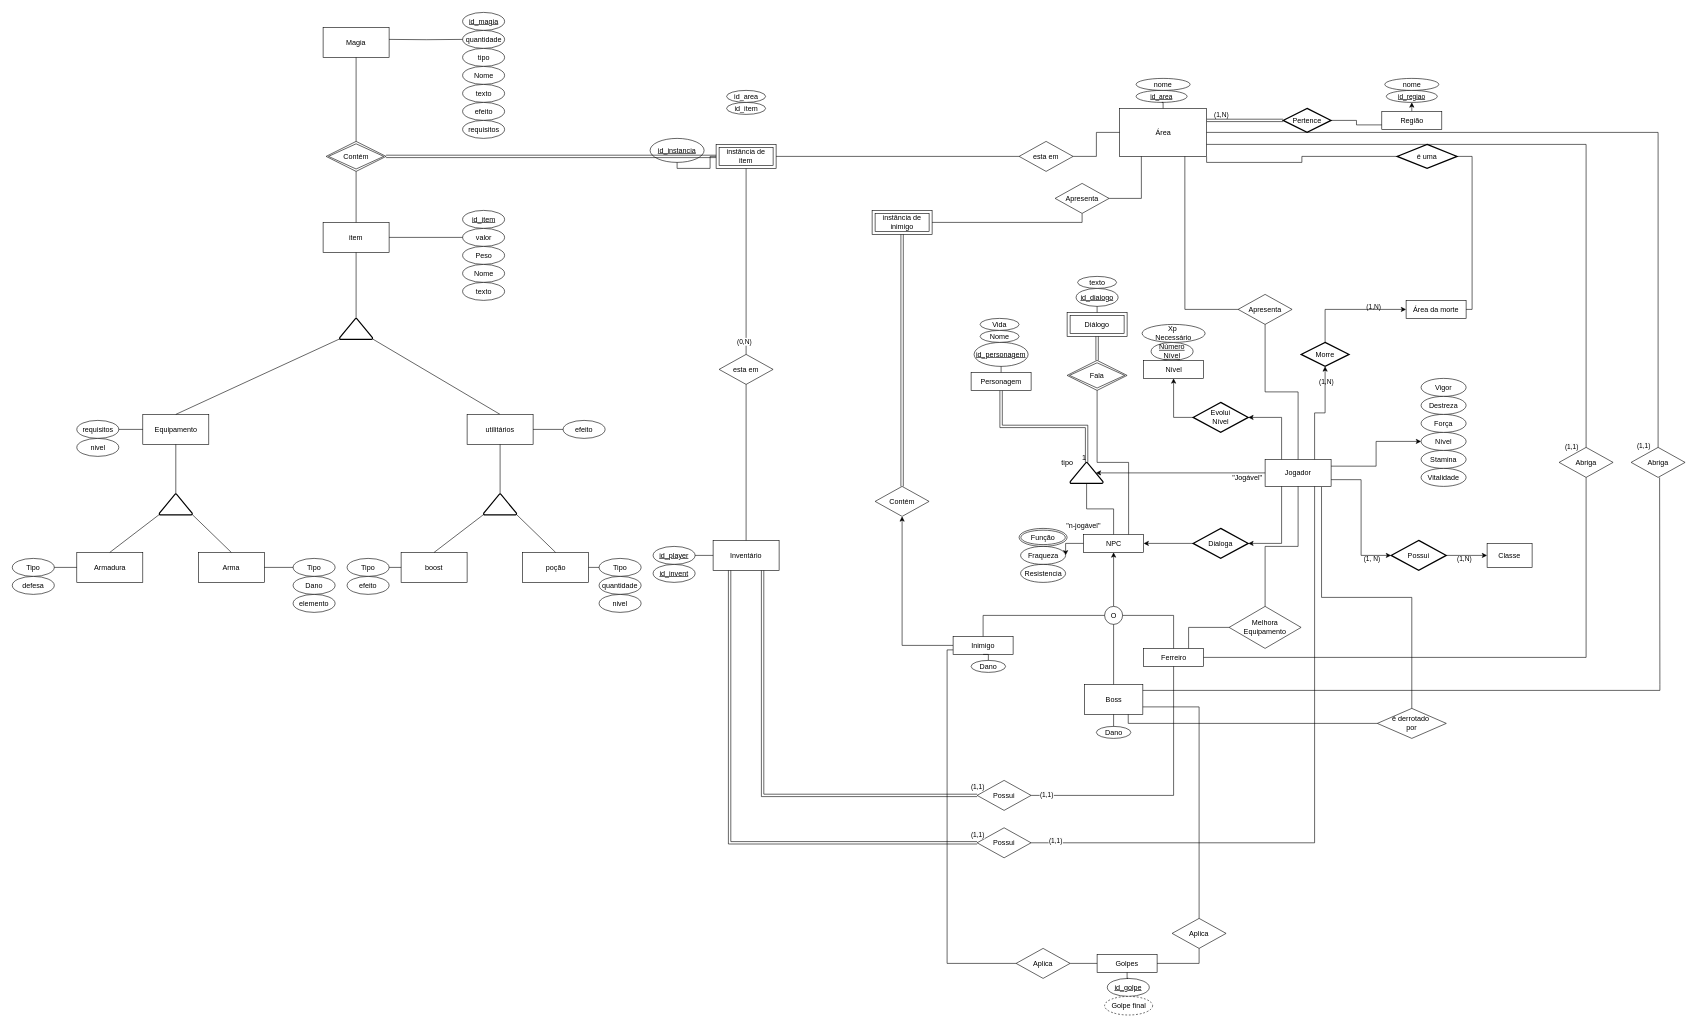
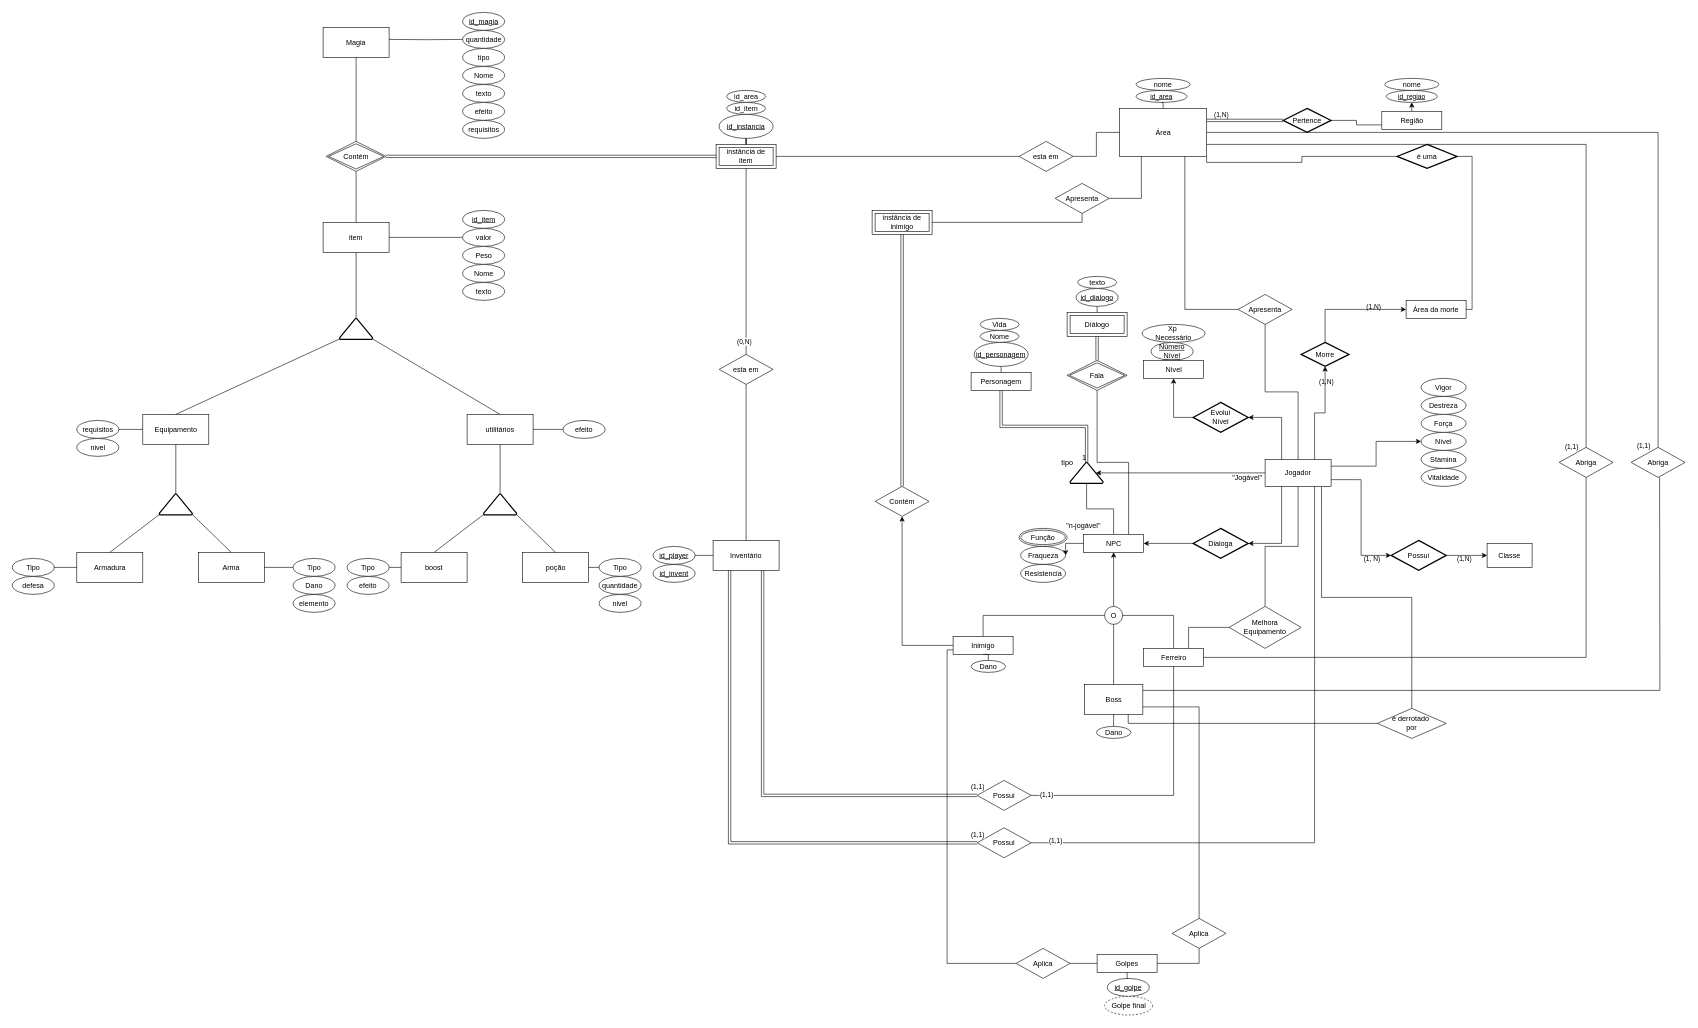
(677, 150) -> (746, 126)
